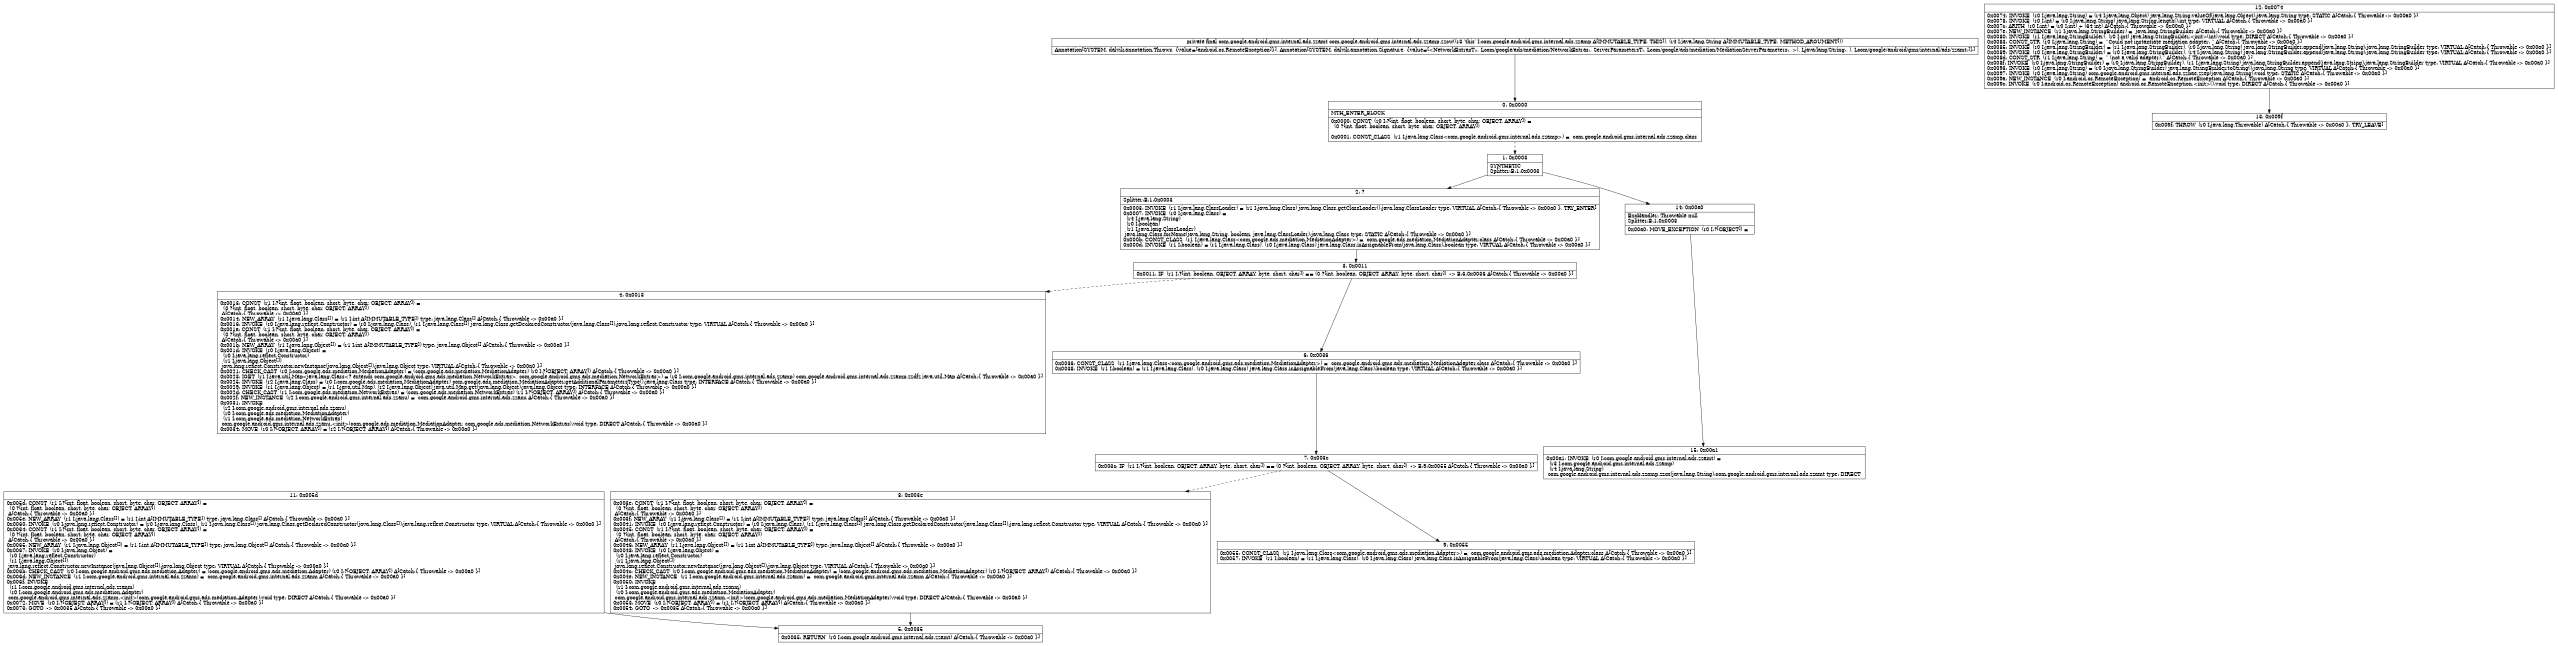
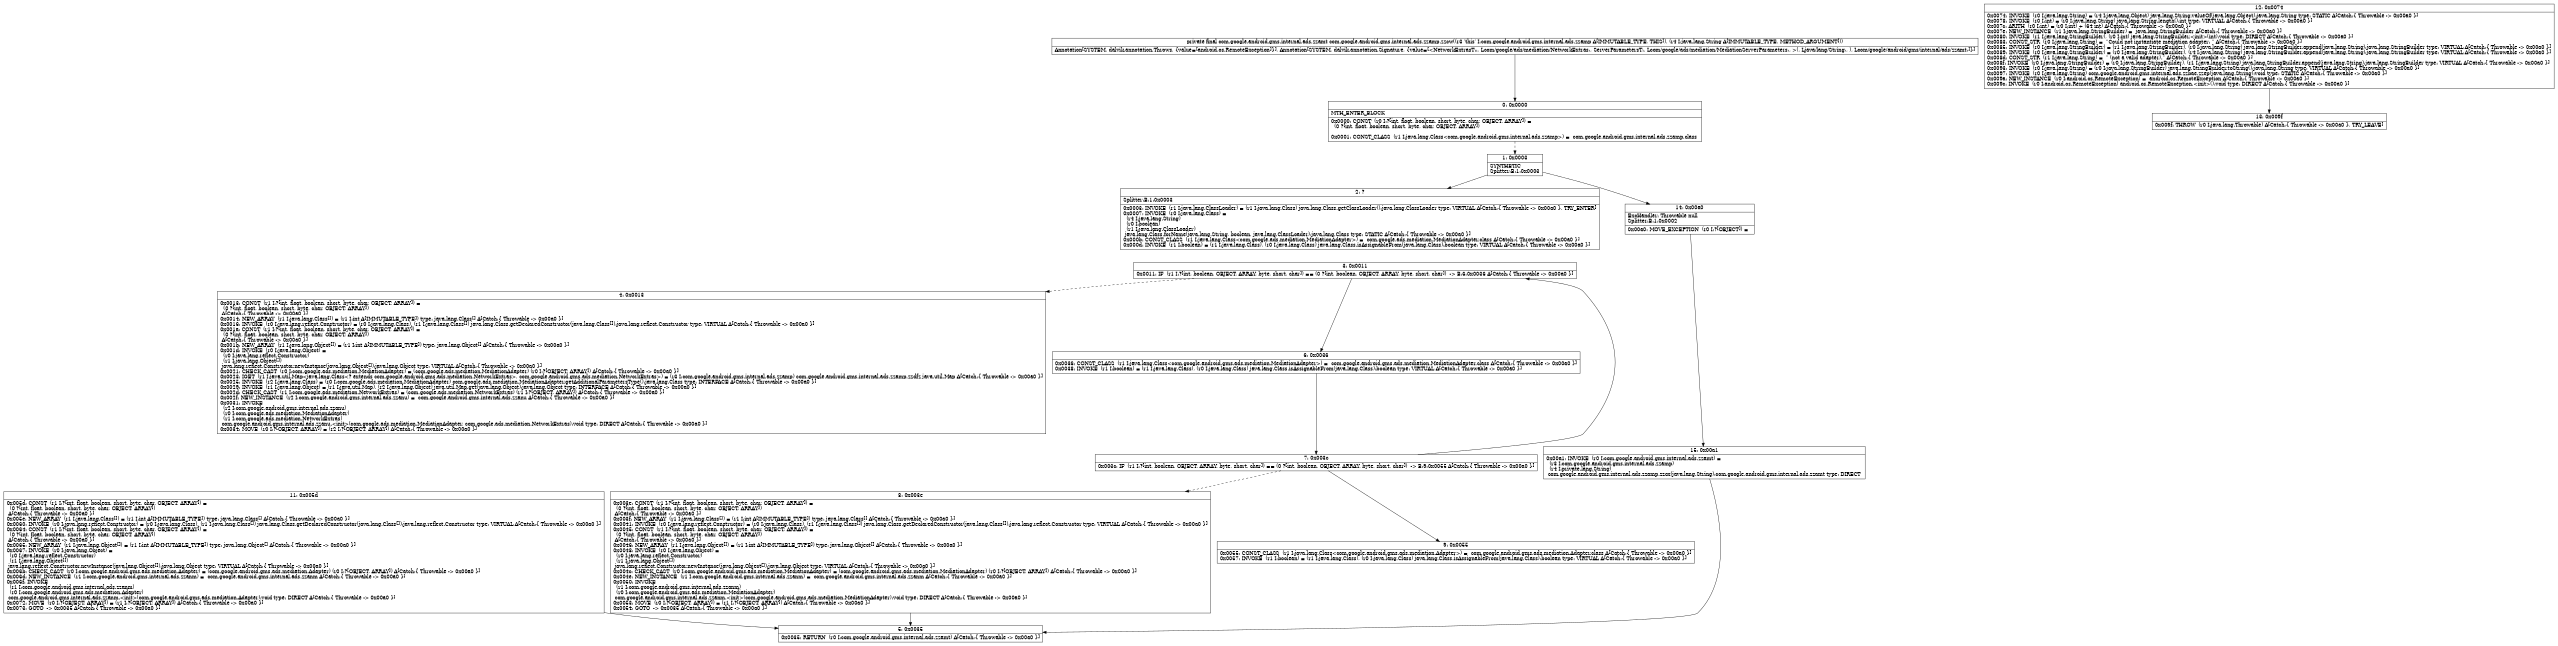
(1653, 221) -> (1653, 221)
(1357, 254) -> (1598, 415)
(1575, 469) -> (1579, 469)
none -> (1443, 626)
